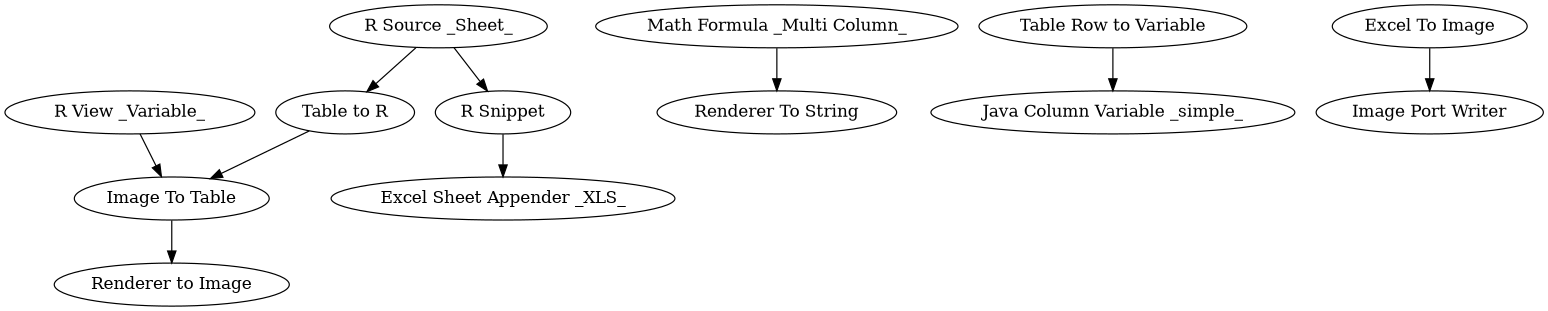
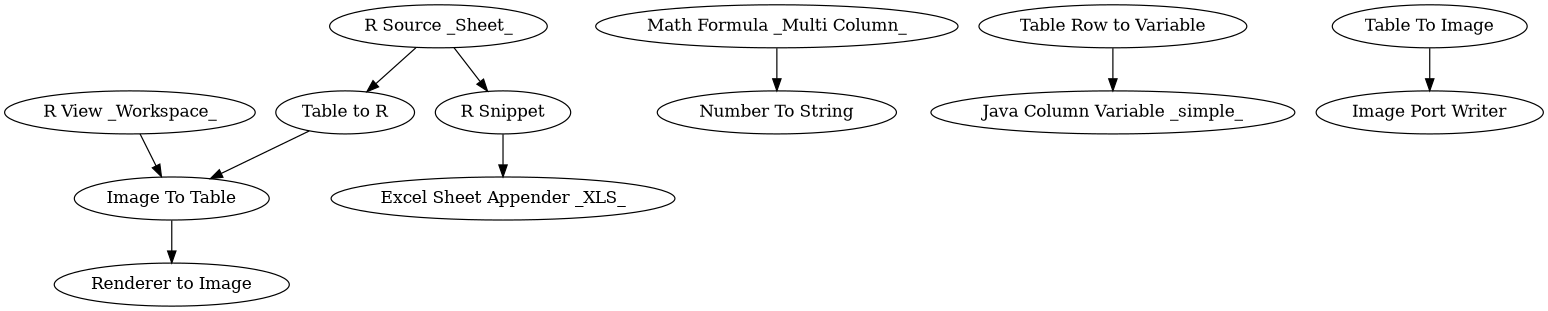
(1430, 26) -> (1430, 26)
(130, 112) -> (130, 112)
(777, 112) -> (777, 112)
